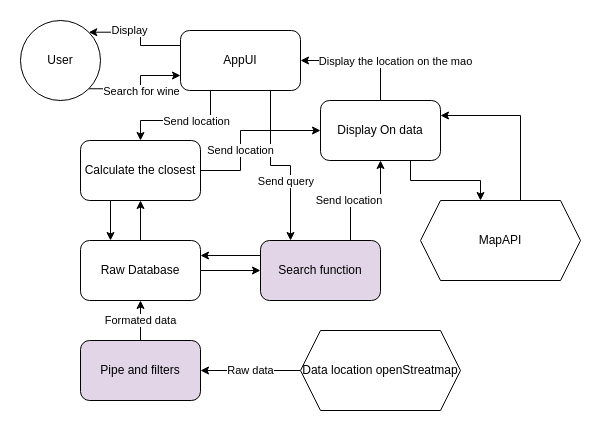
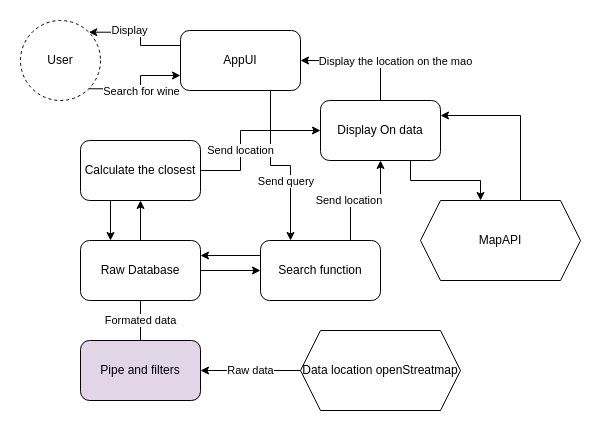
(61, 61) -> (61, 61)
(185, 121) -> none
(321, 271) -> (321, 271)
(141, 308) -> (141, 306)
